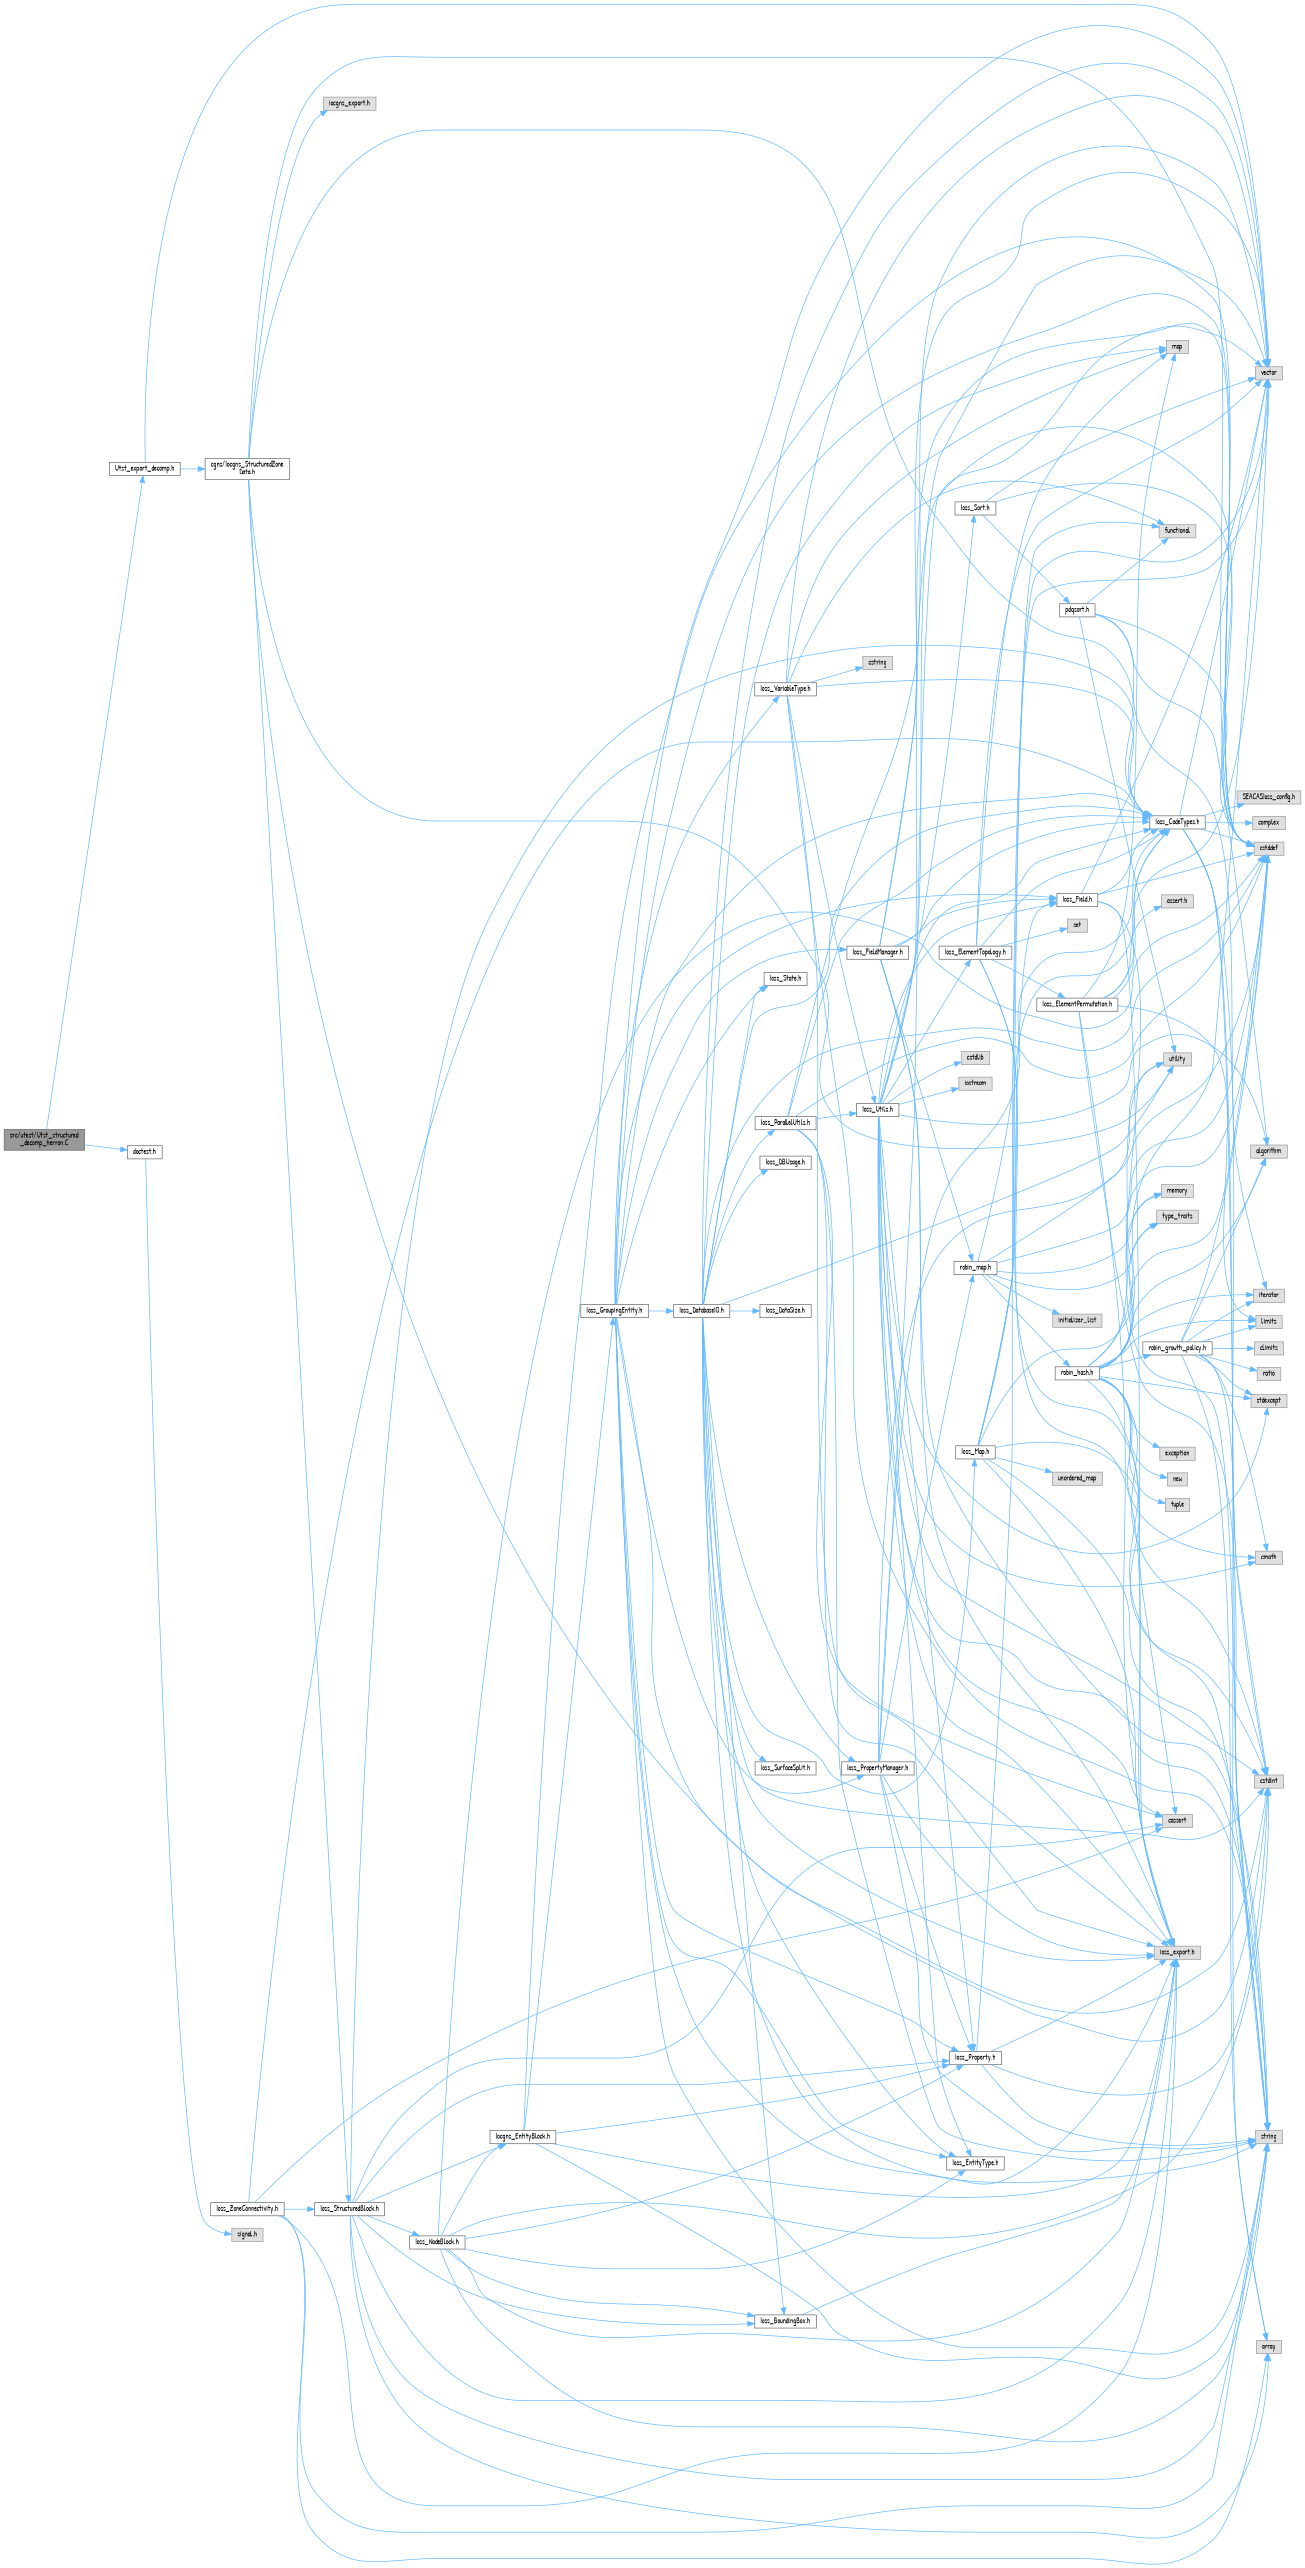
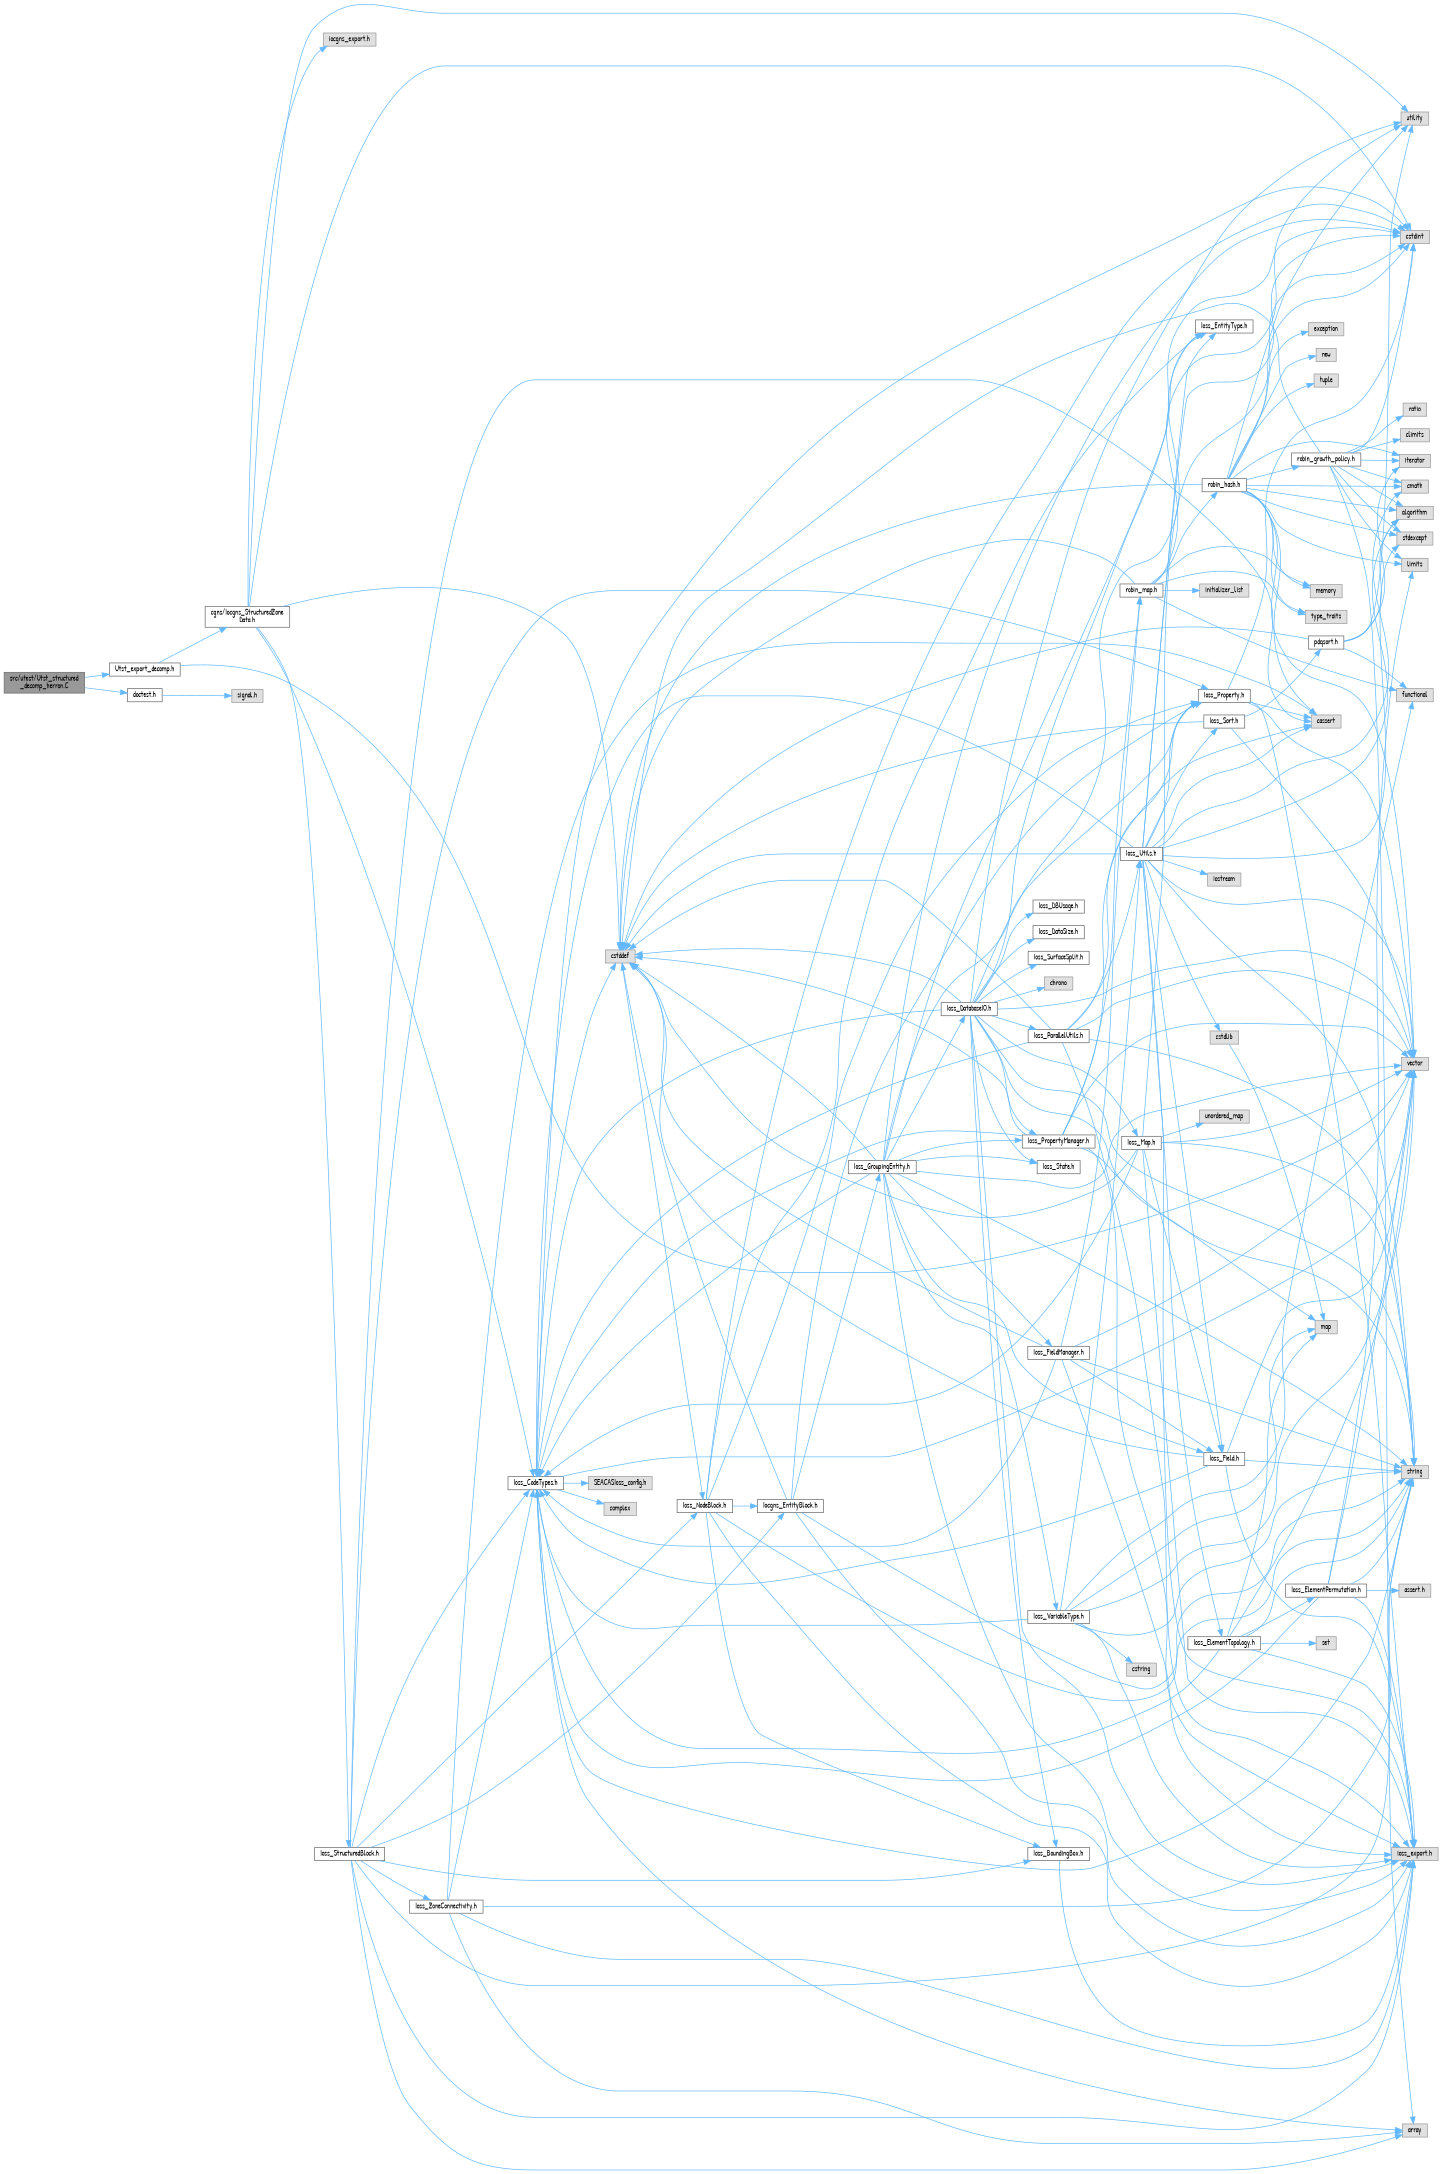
(1137, 651) -> (1286, 1175)
none -> (1059, 984)
(561, 1239) -> (662, 1228)
(1102, 2140) -> (1277, 709)
(296, 2209) -> (391, 1880)
